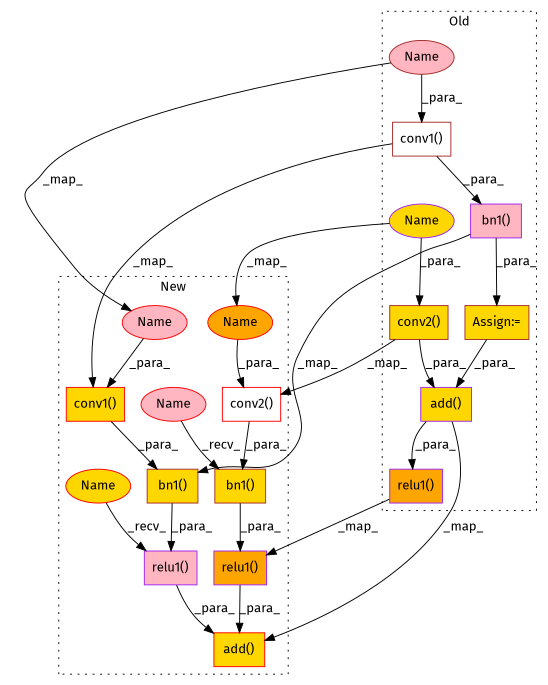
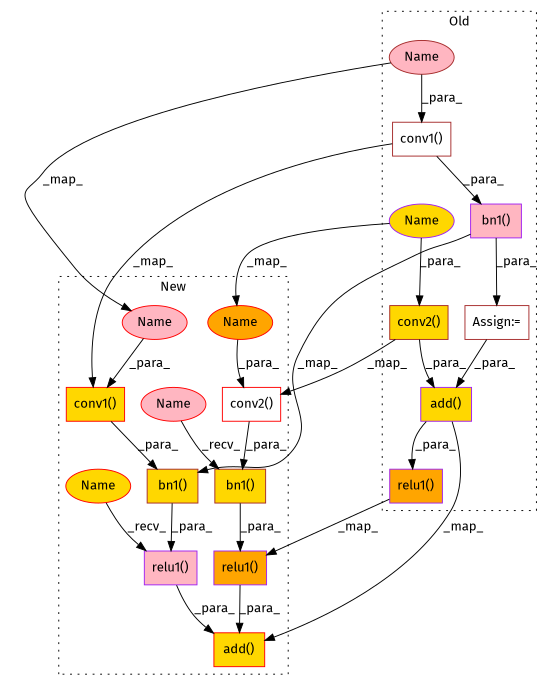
(497, 323) -> (497, 323)
